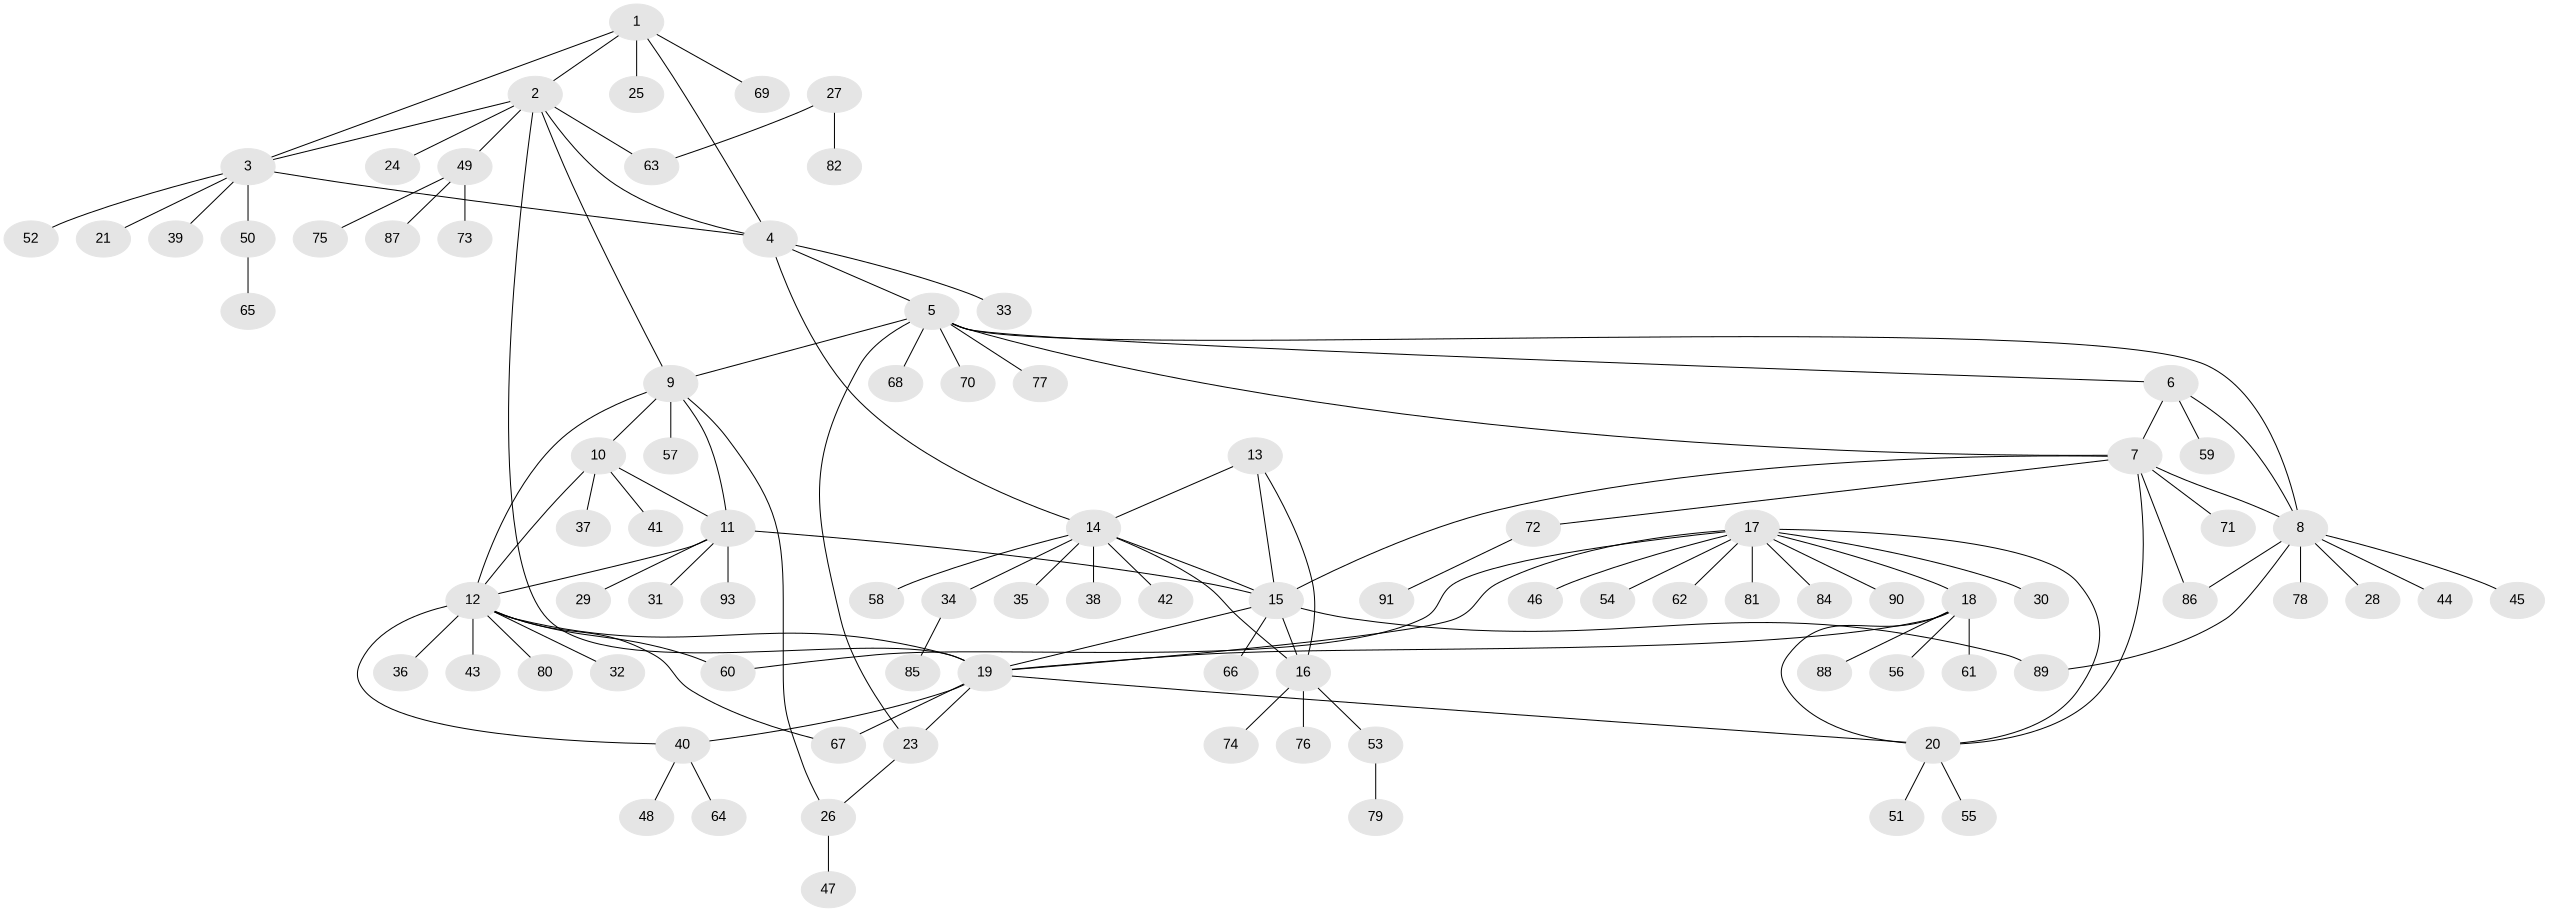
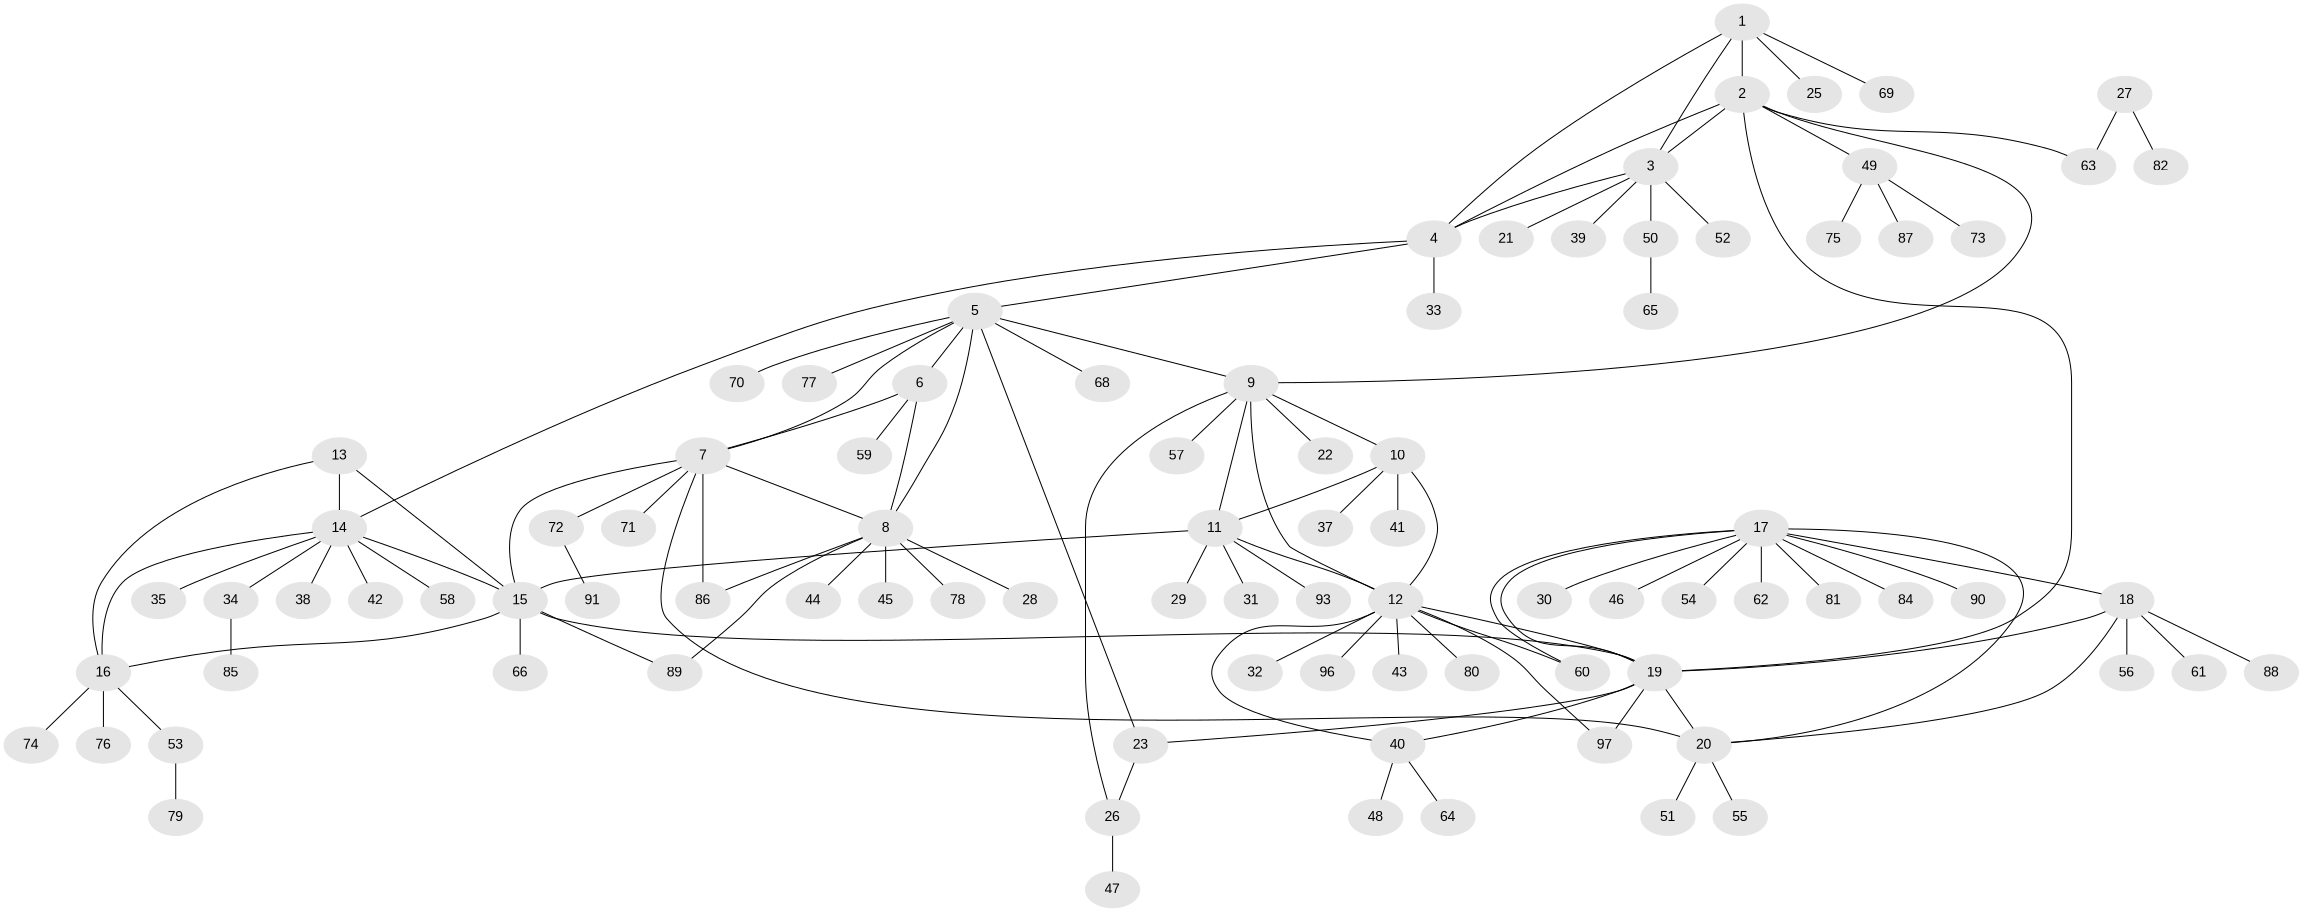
(393, 167) -> none
none -> (1326, 456)
(401, 673) -> (1328, 673)
(838, 745) -> (1605, 745)
